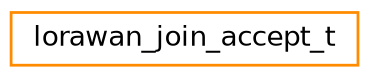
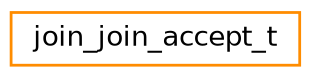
(185, 39) -> (155, 39)
